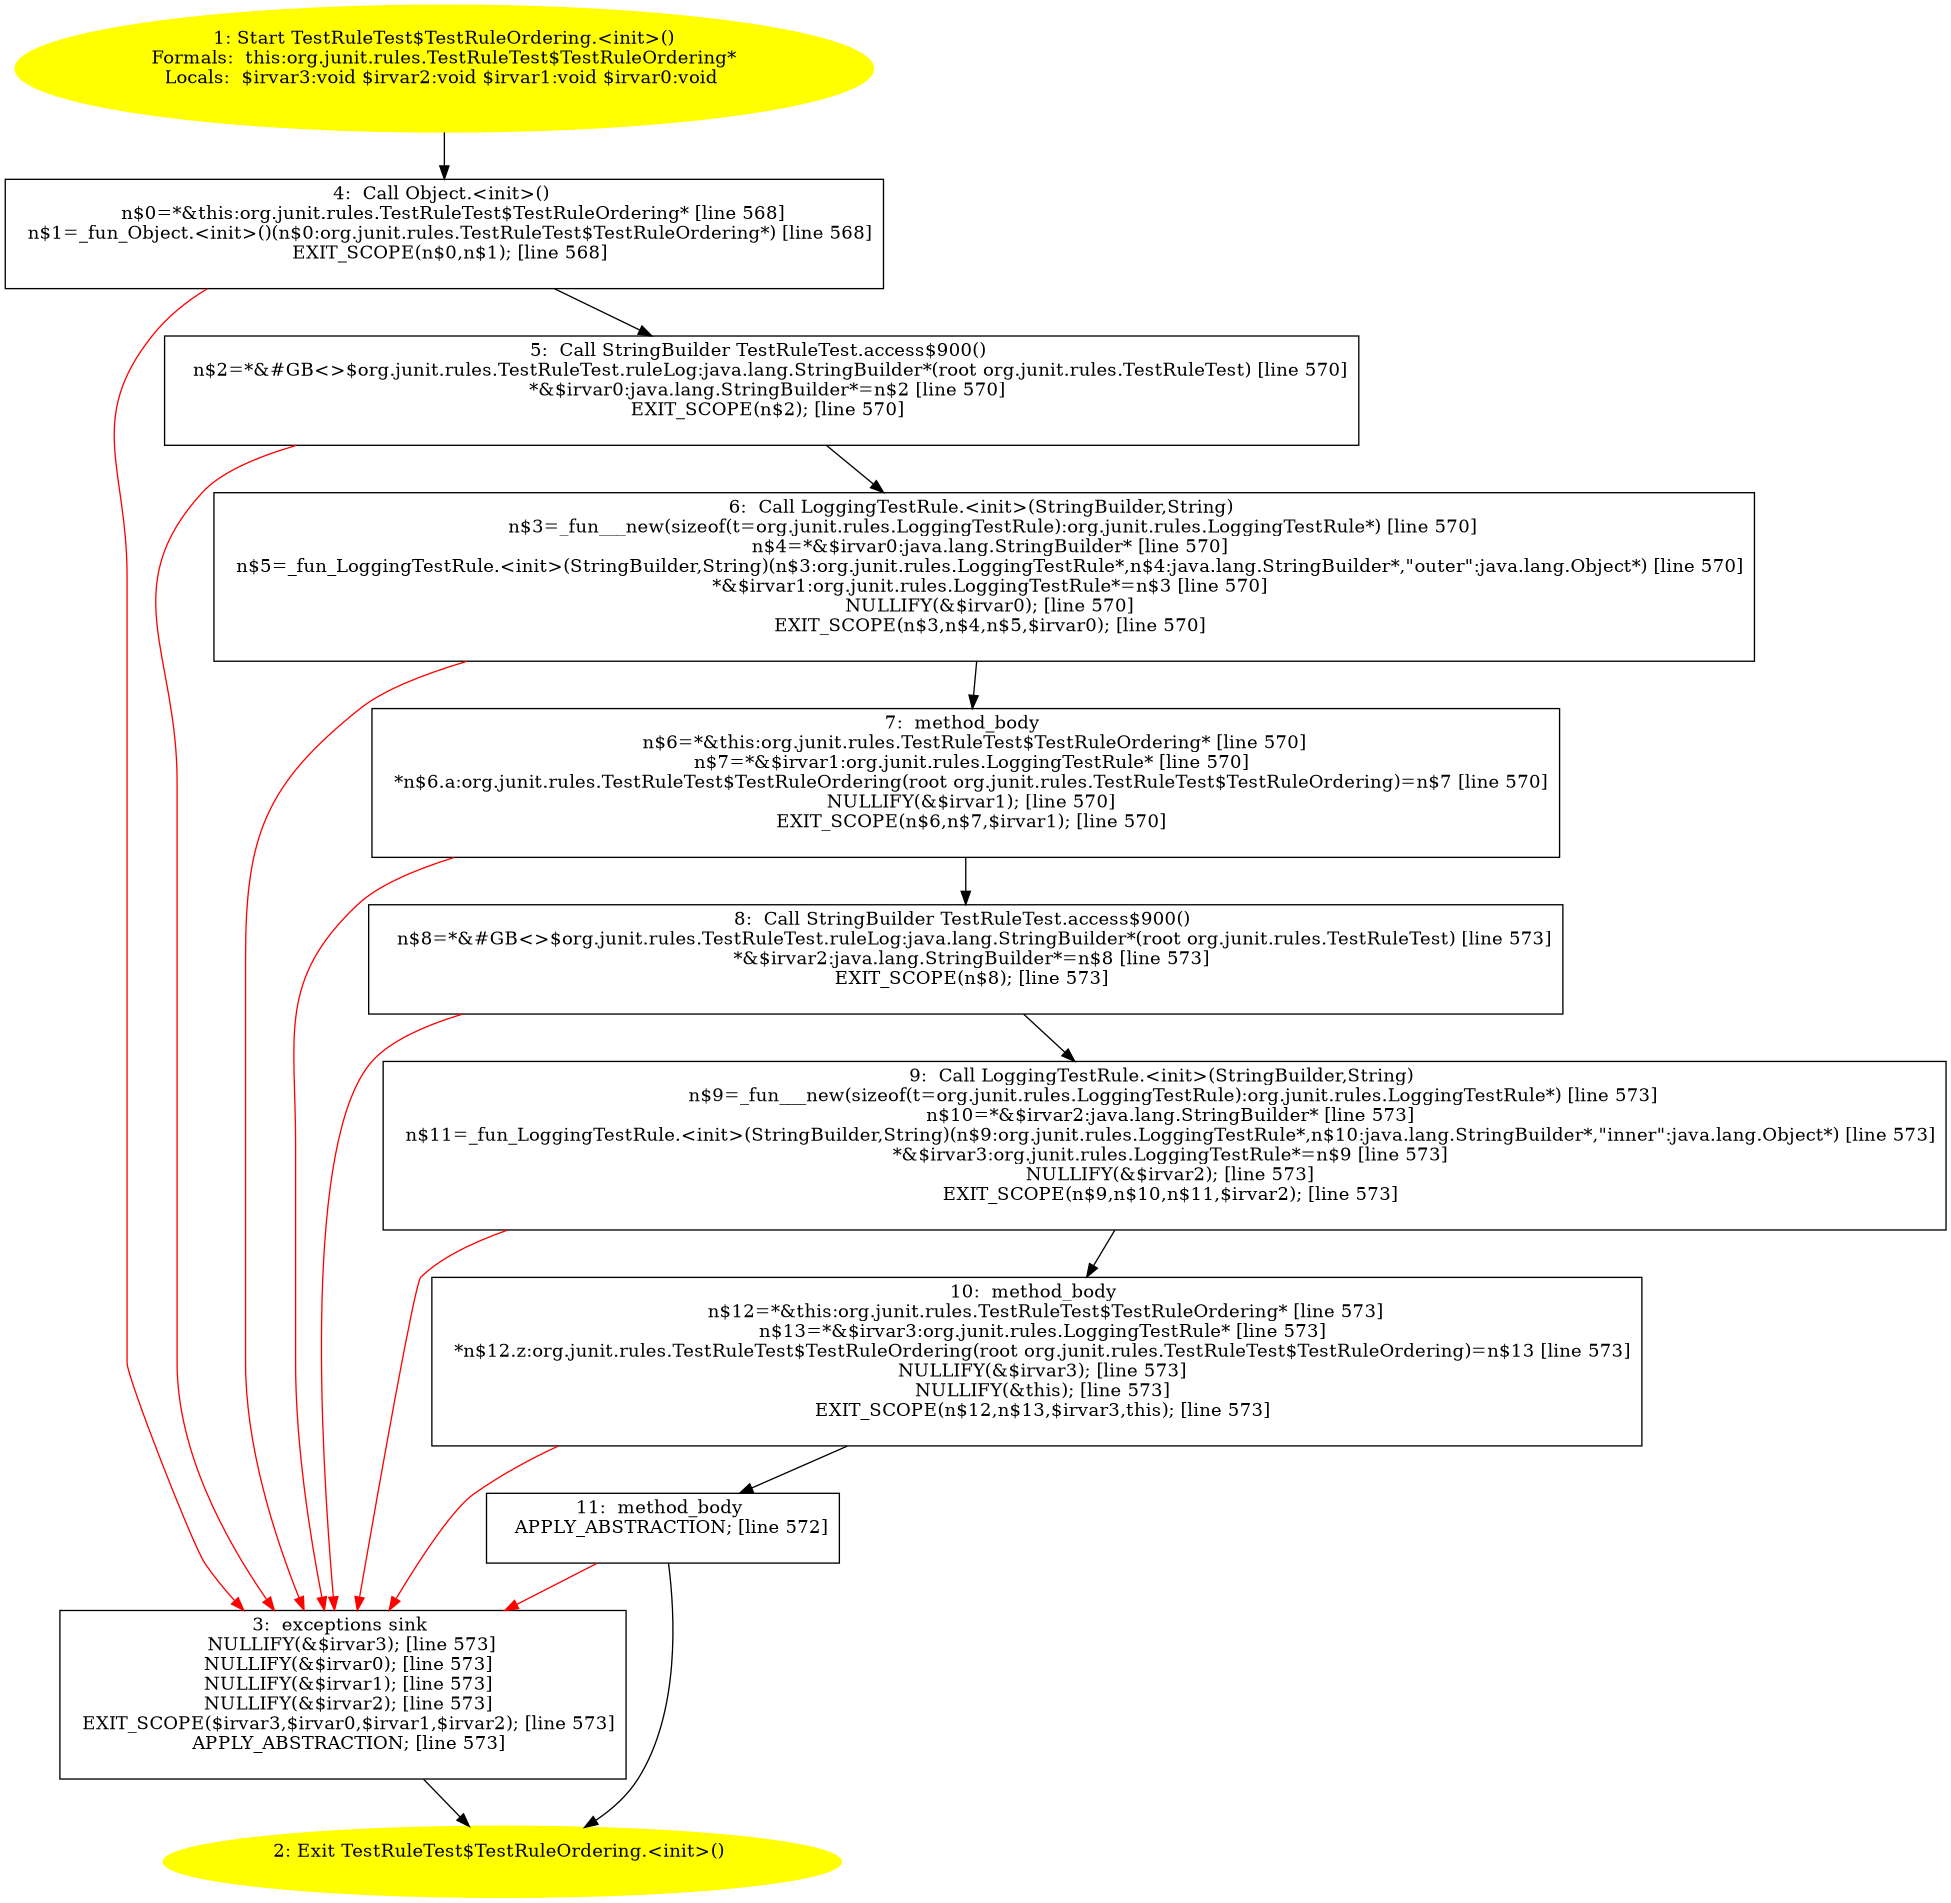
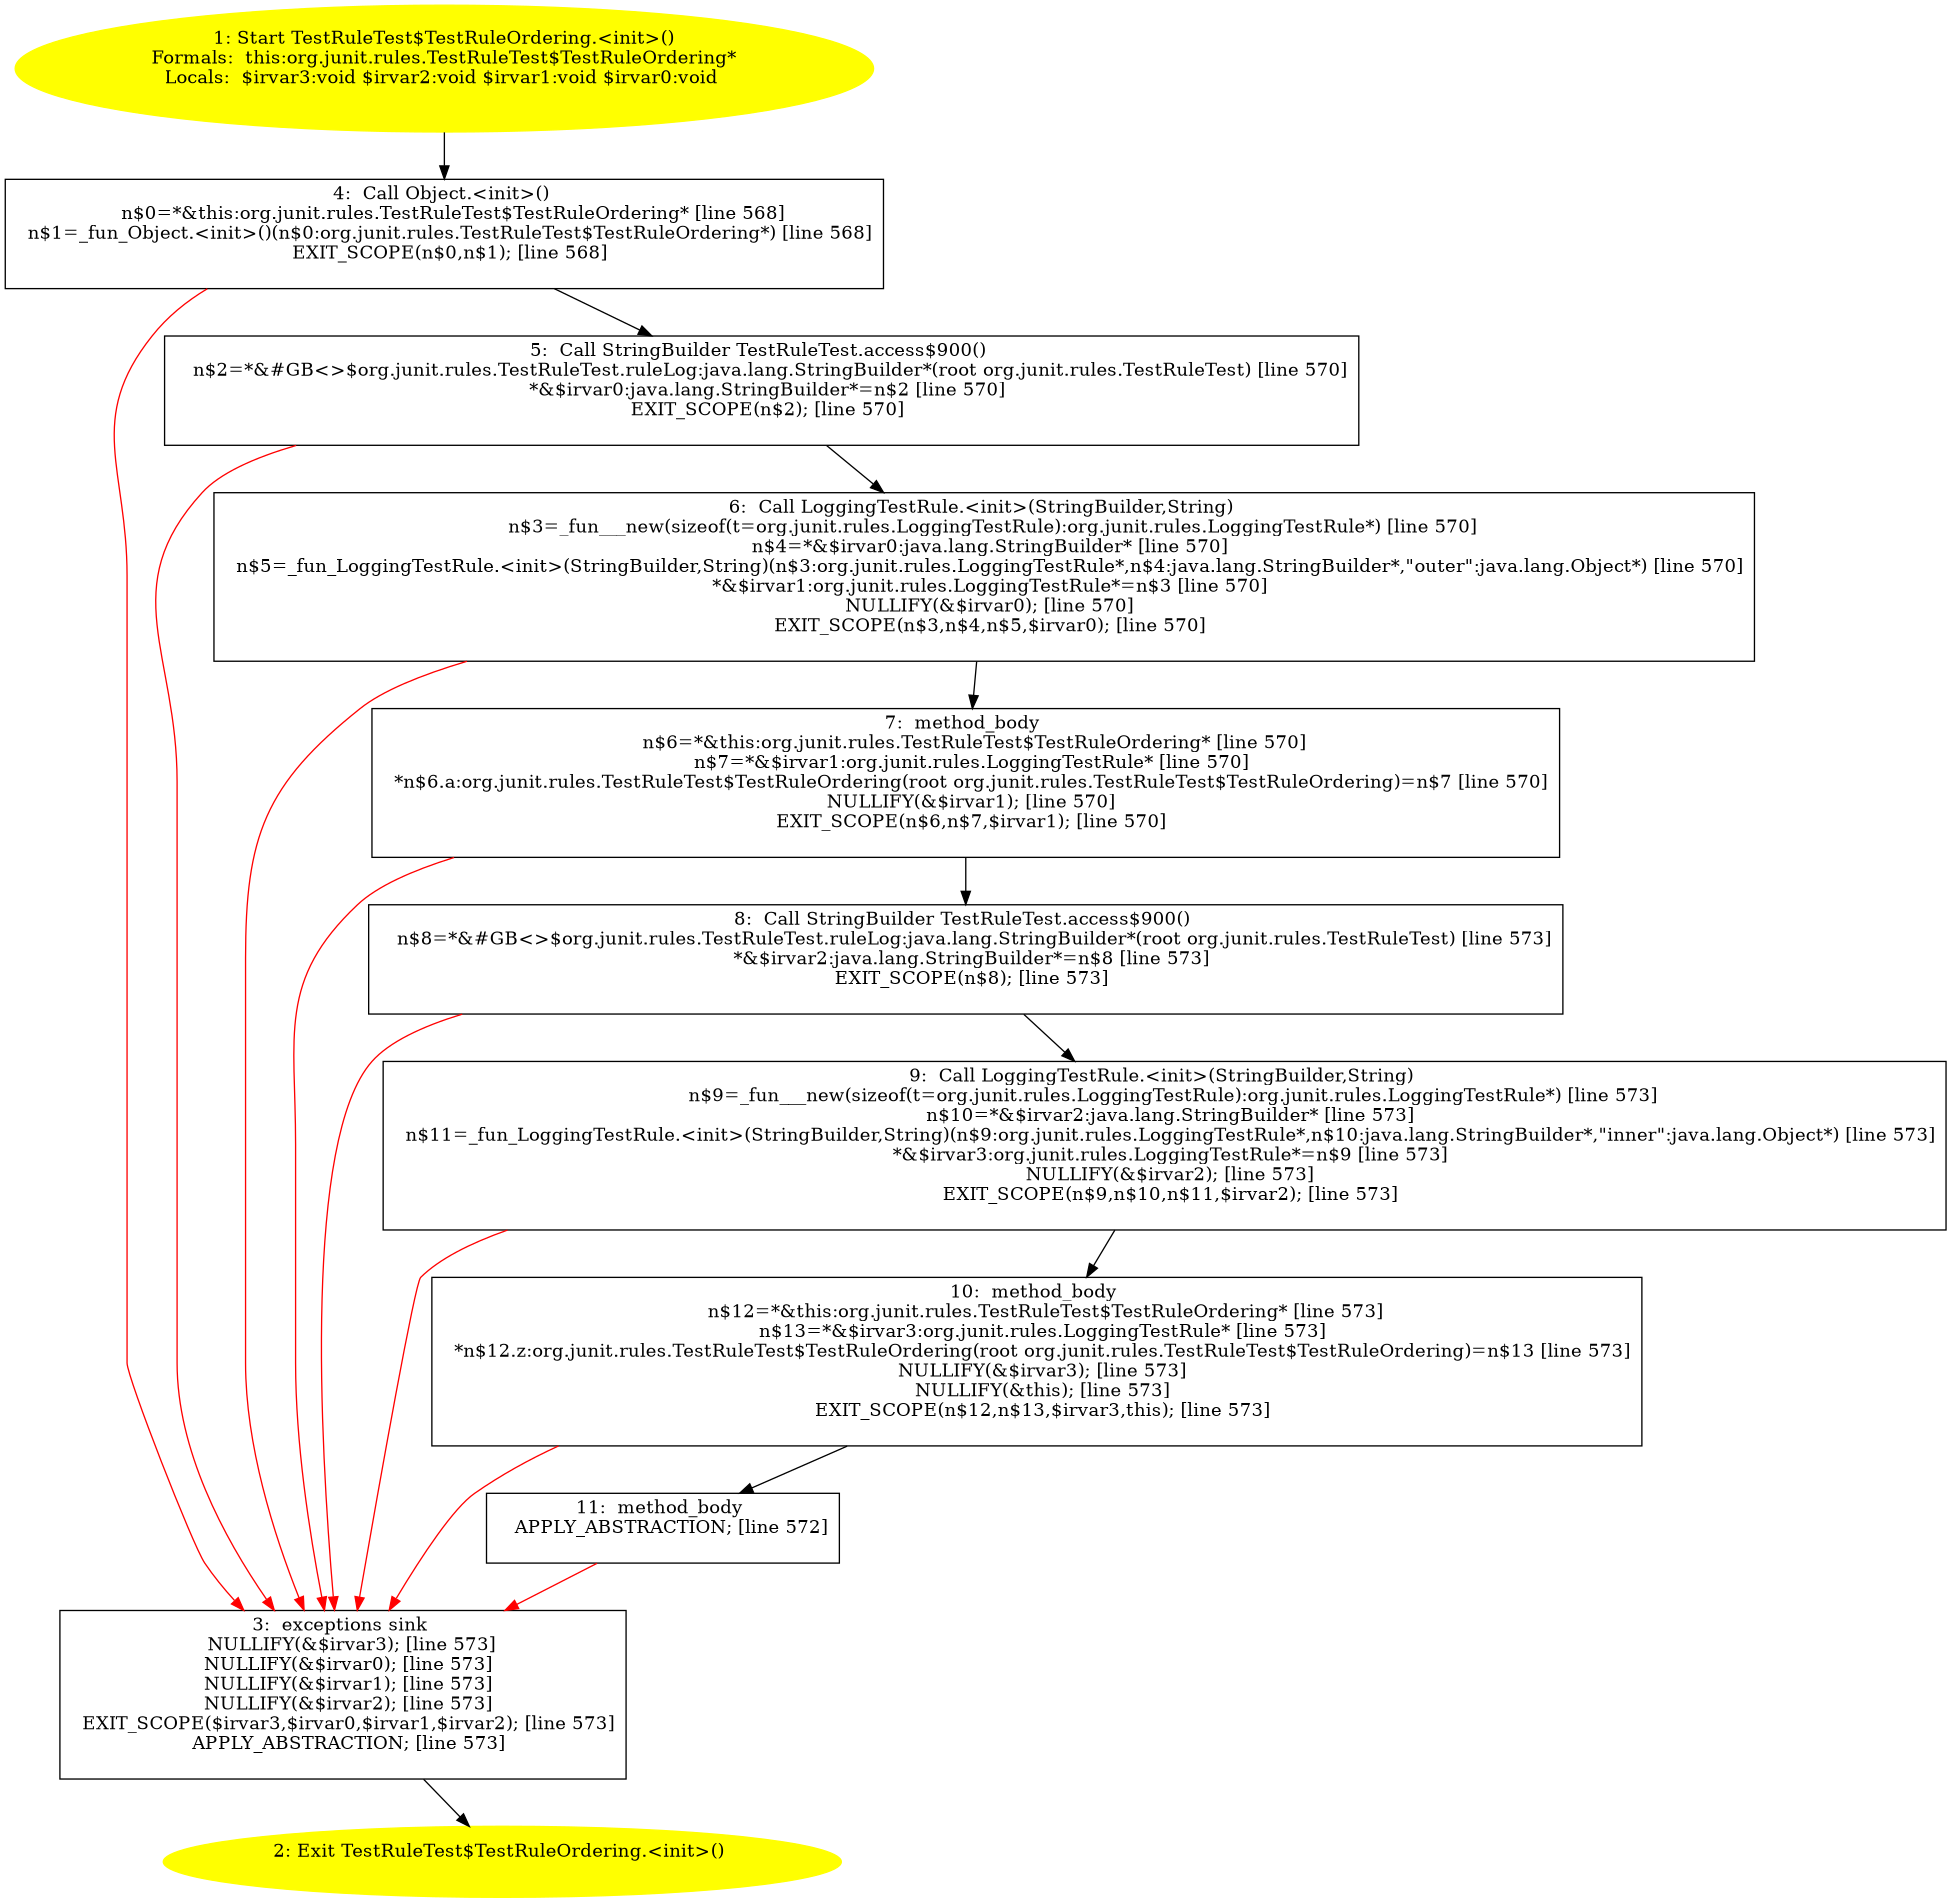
(666, 1703) -> none
